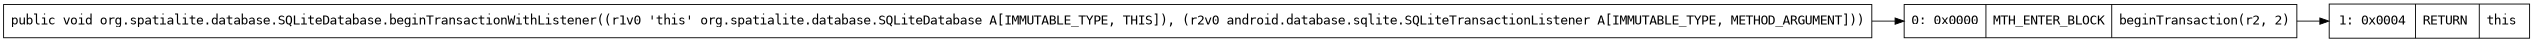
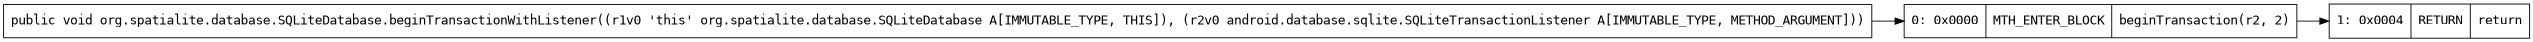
(2502, 21) -> (2500, 21)
